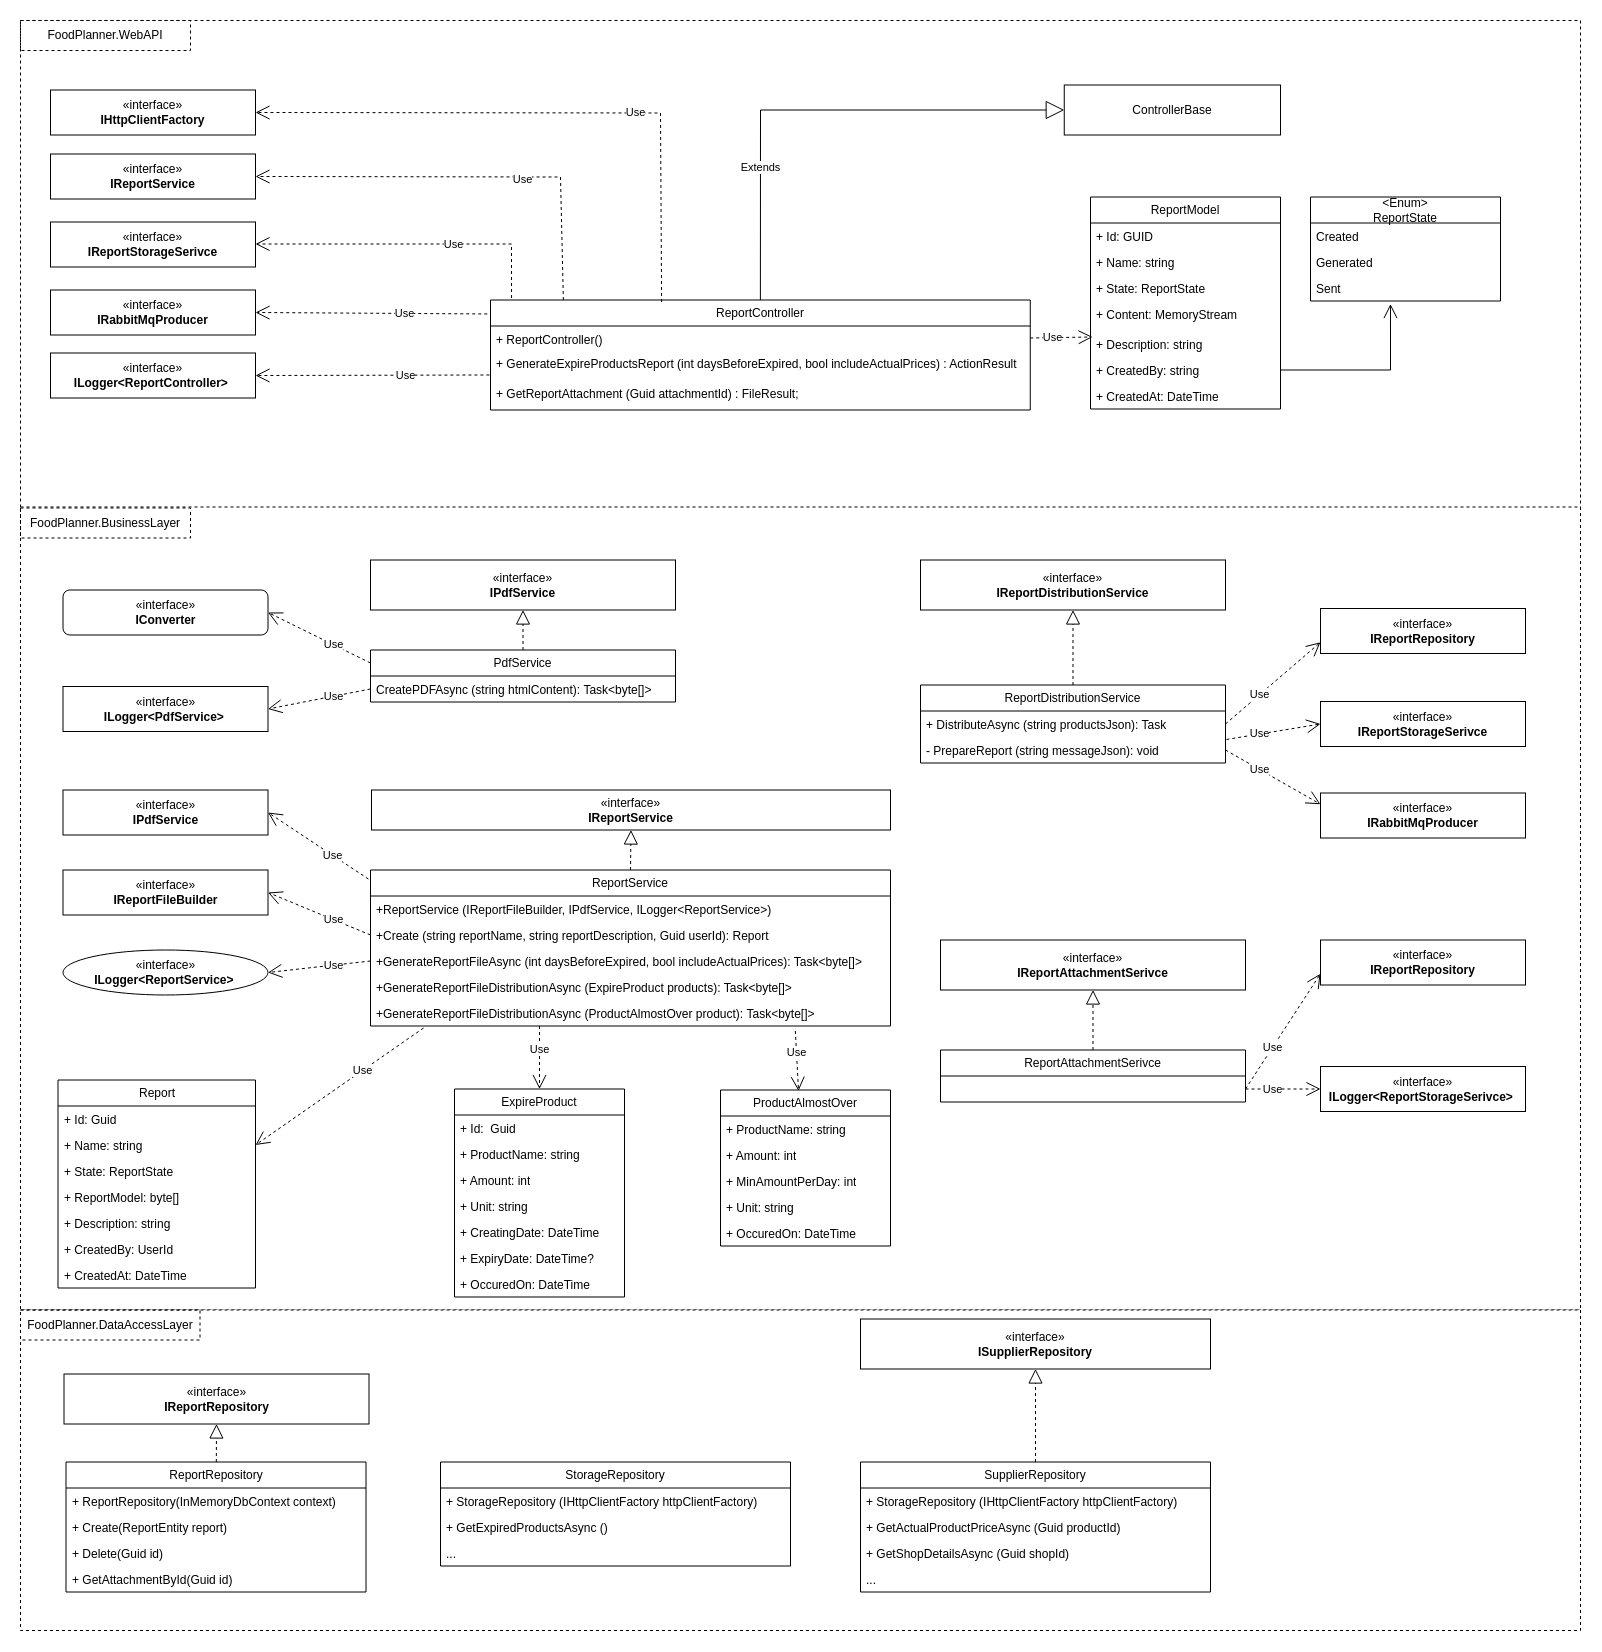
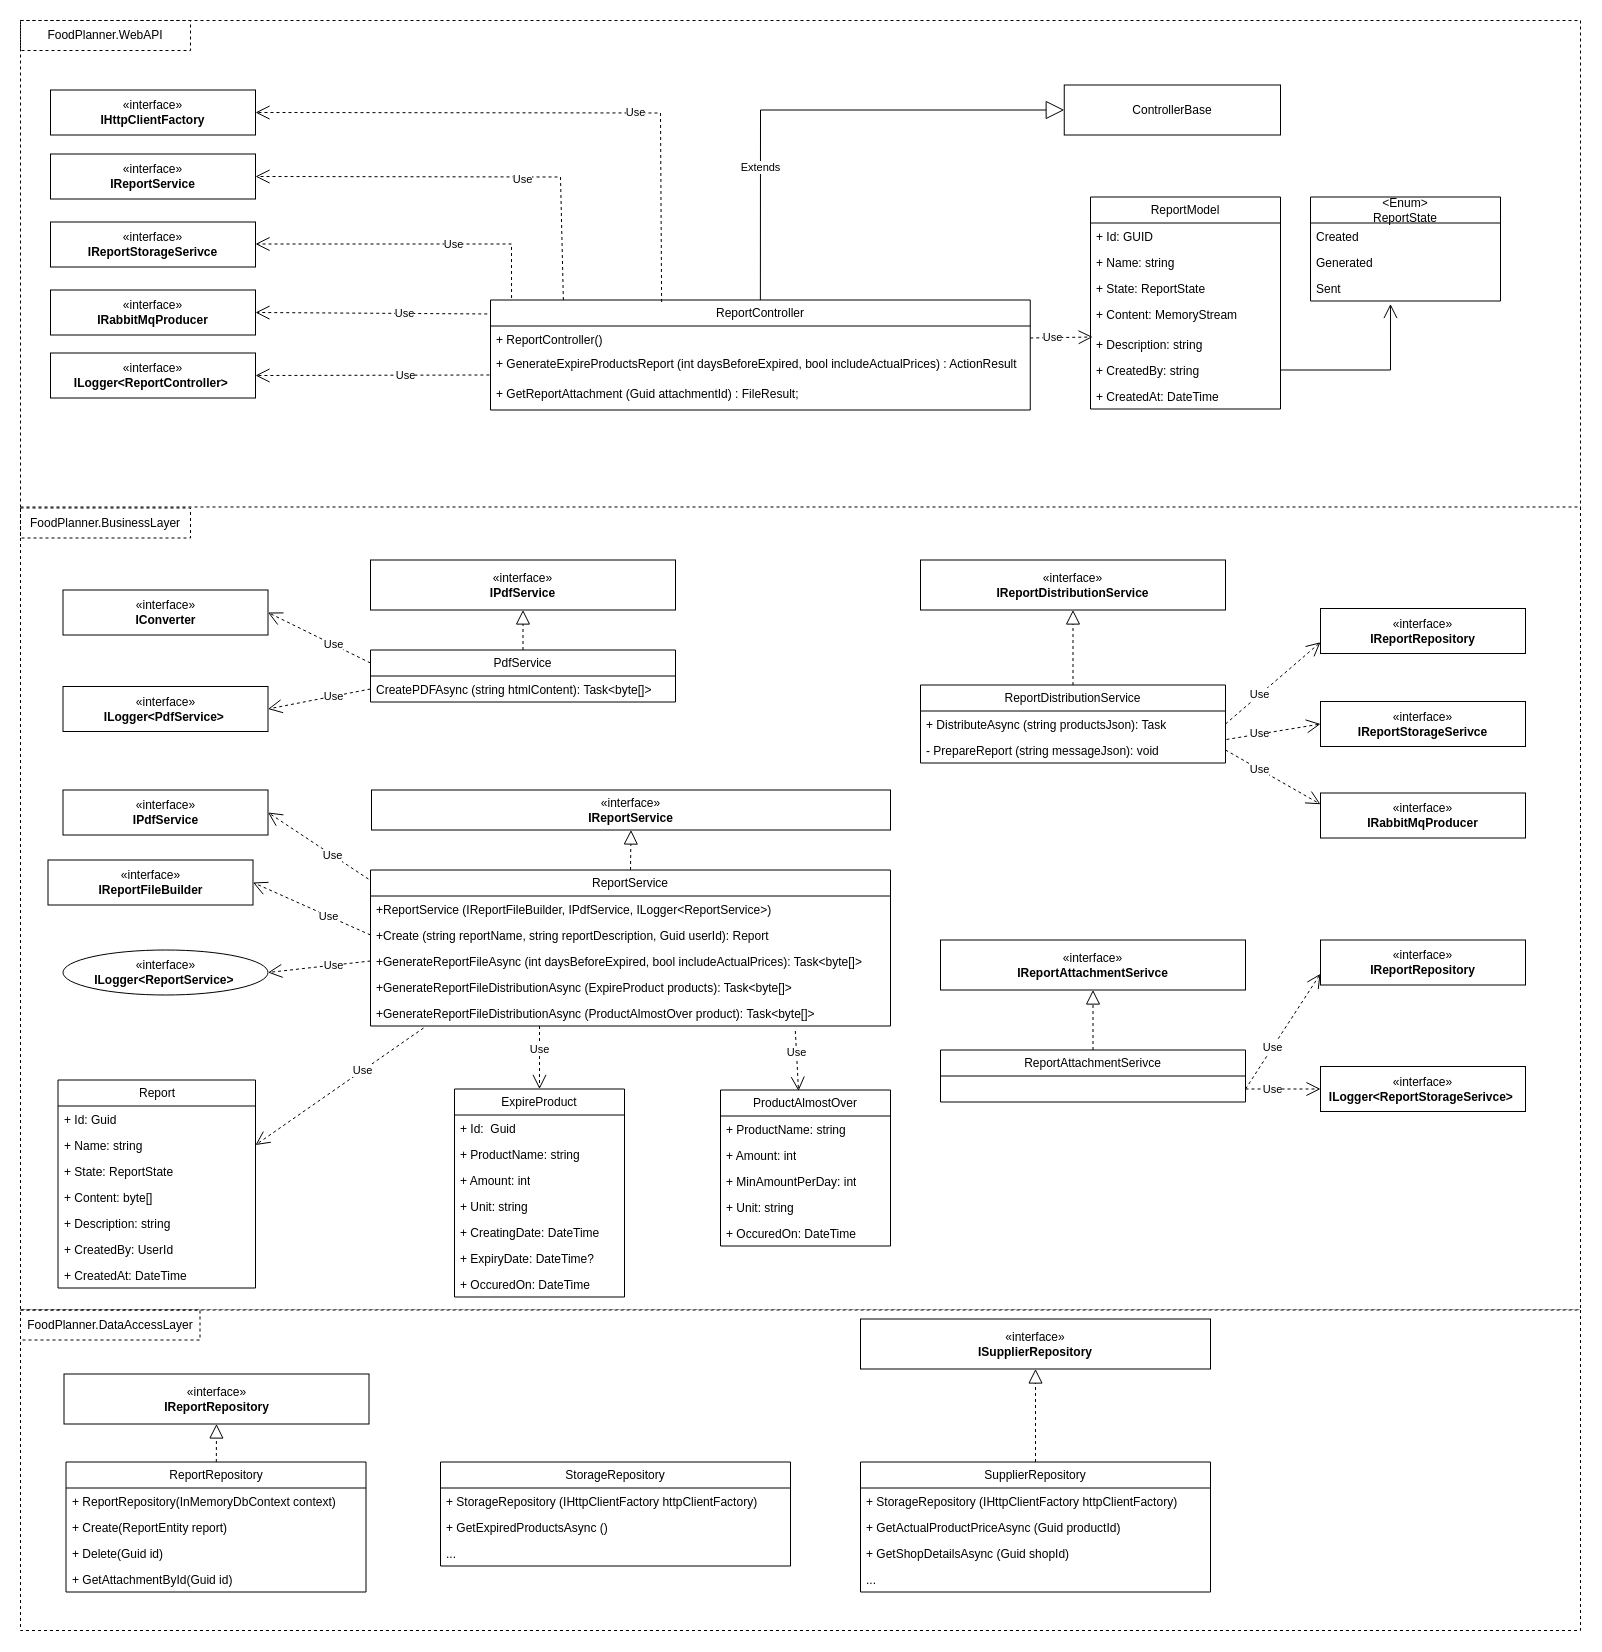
(166, 613) -> (166, 613)
(166, 893) -> (151, 883)
(129, 1199) -> (117, 1199)
